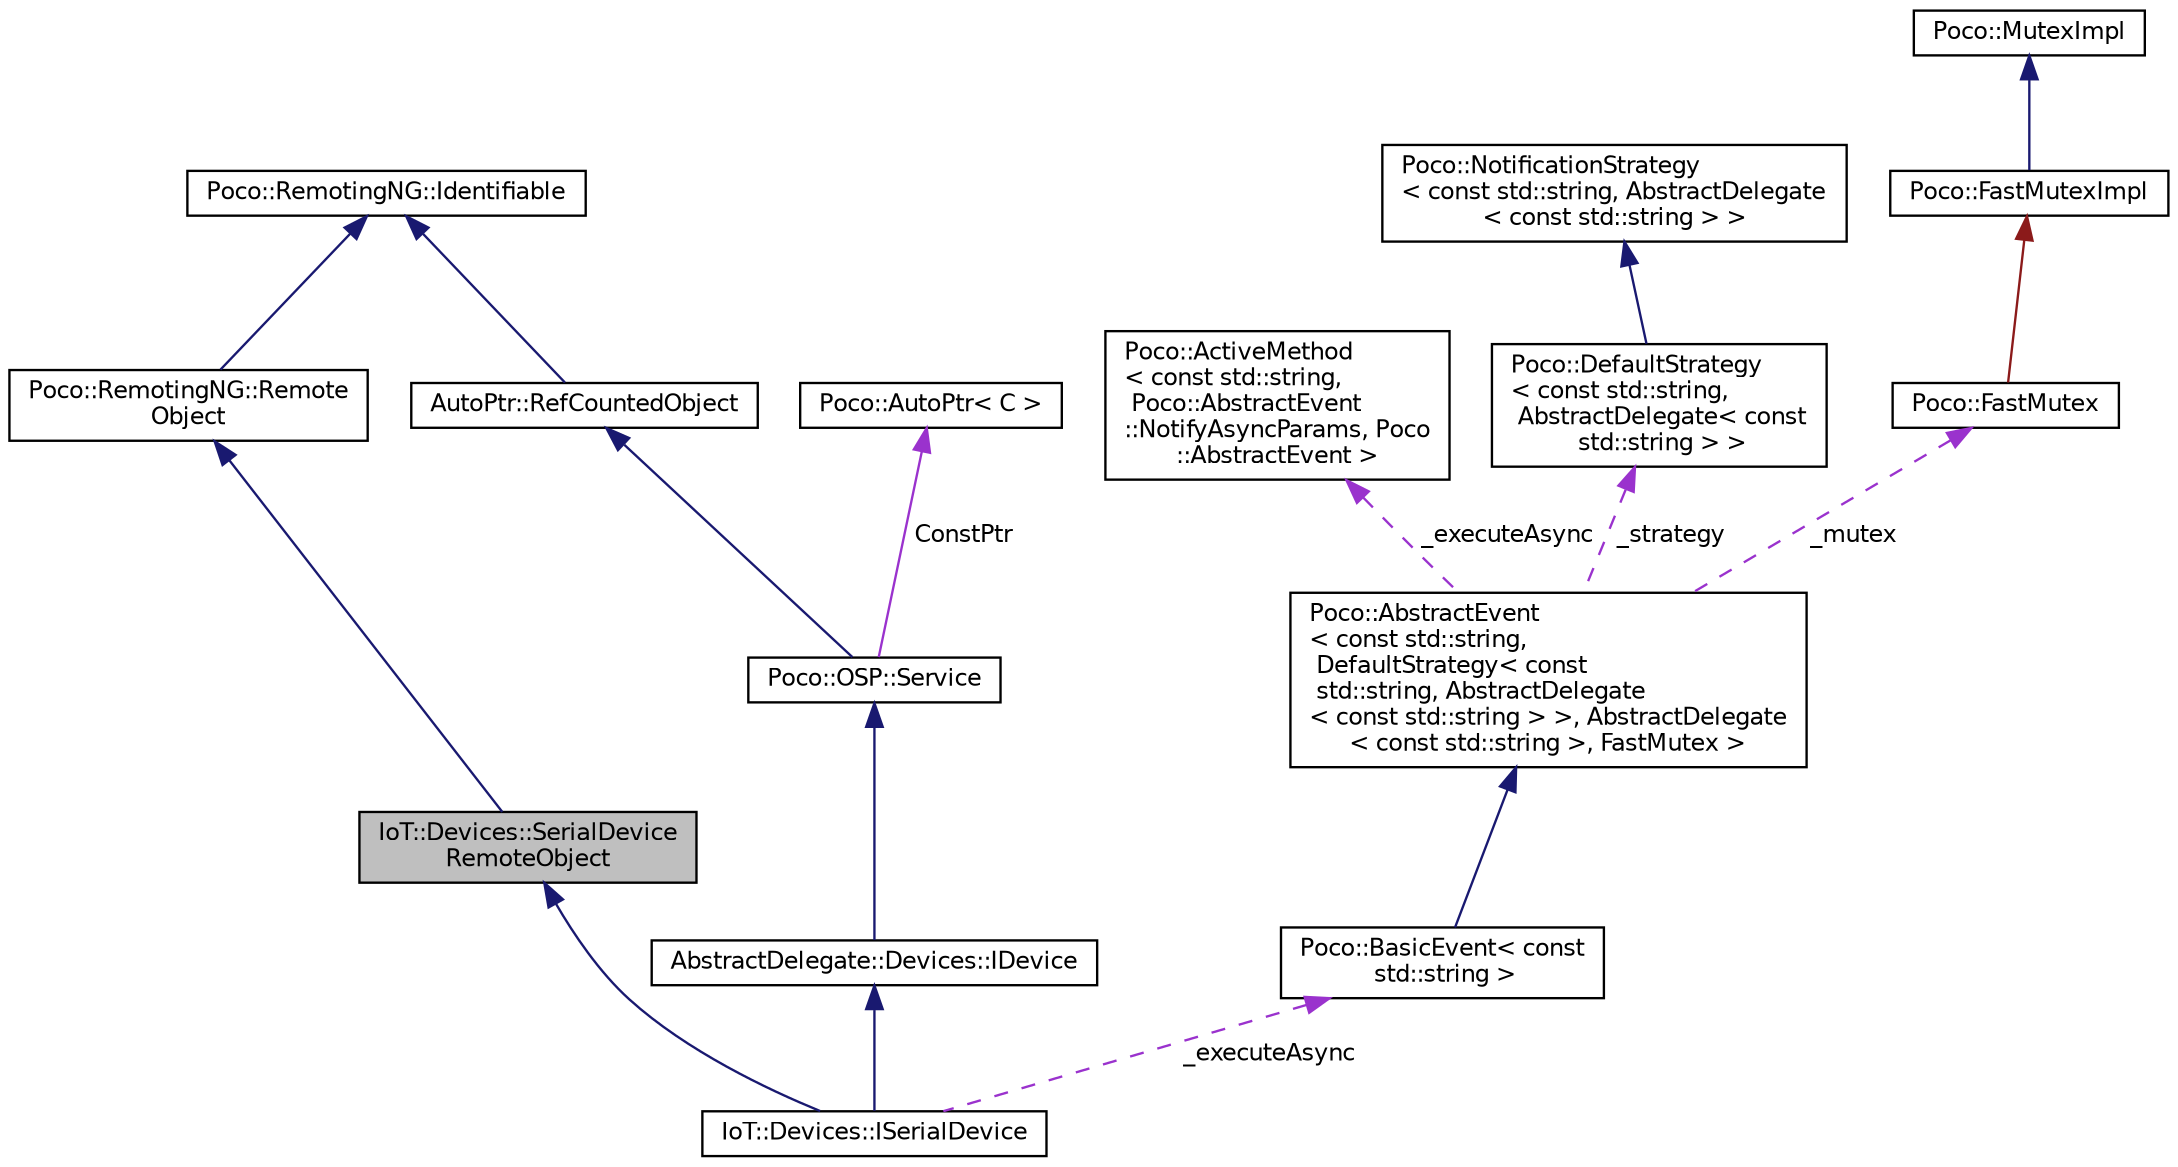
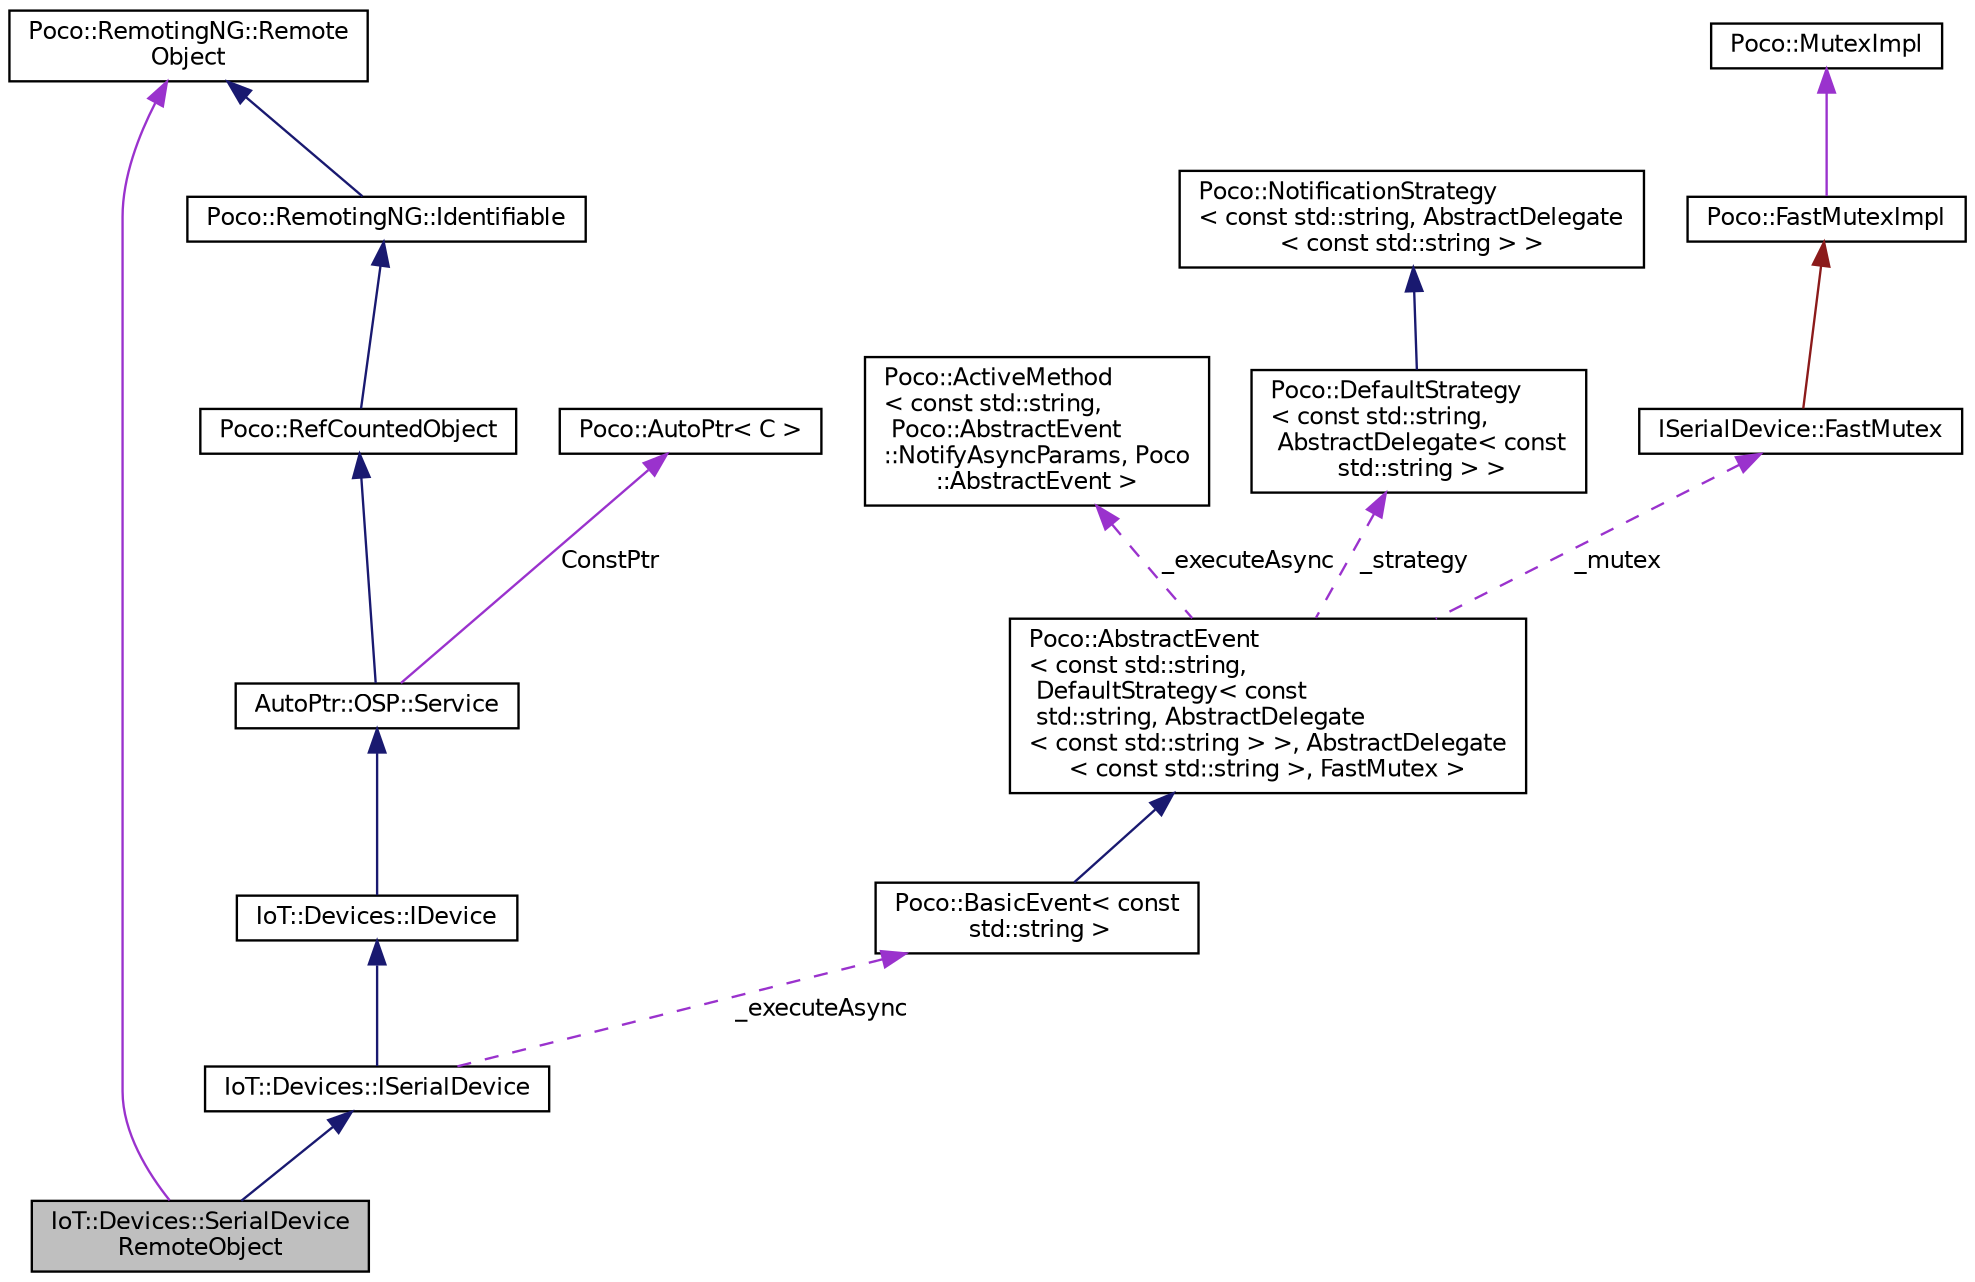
(2029, 125) -> (1827, 144)
(285, 302) -> (304, 147)
(585, 405) -> (358, 431)
(2006, 405) -> (1801, 431)
(366, 636) -> (123, 655)
(874, 680) -> (377, 706)
(874, 963) -> (377, 918)
(669, 1031) -> (287, 1164)
